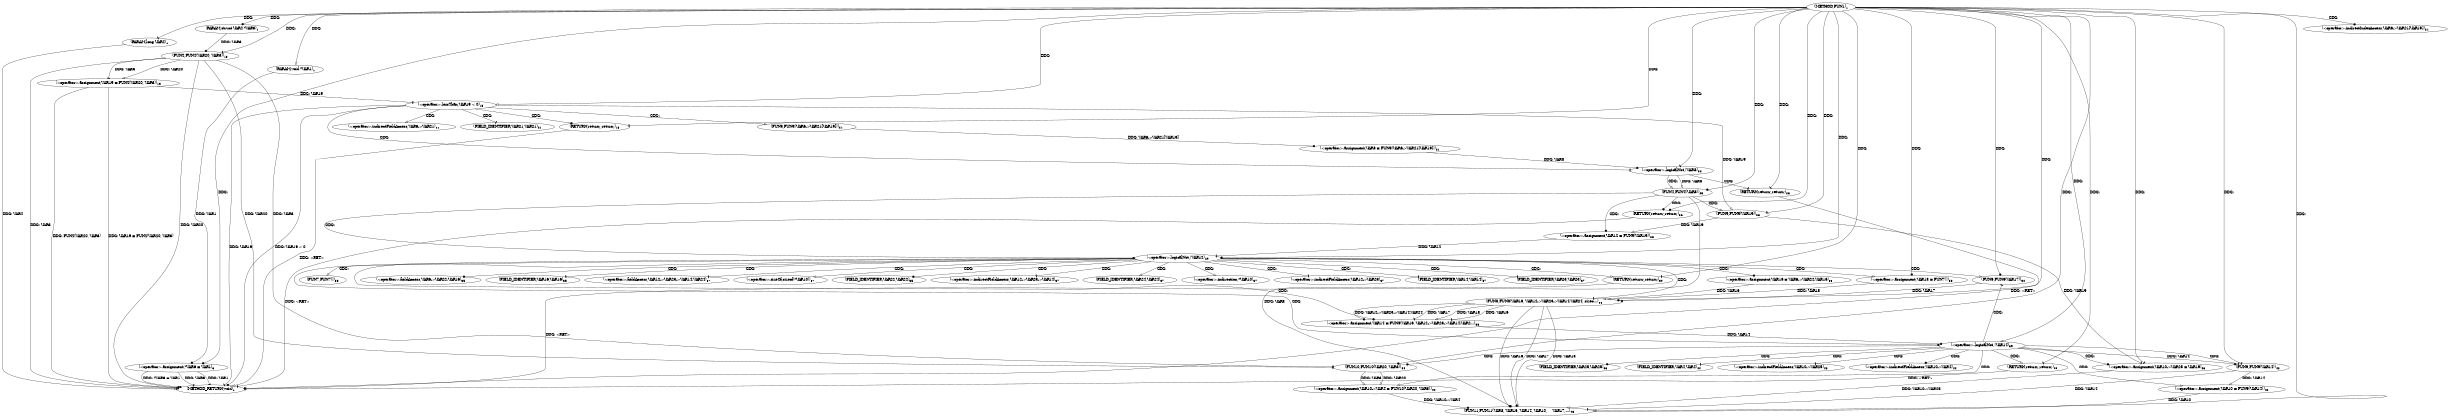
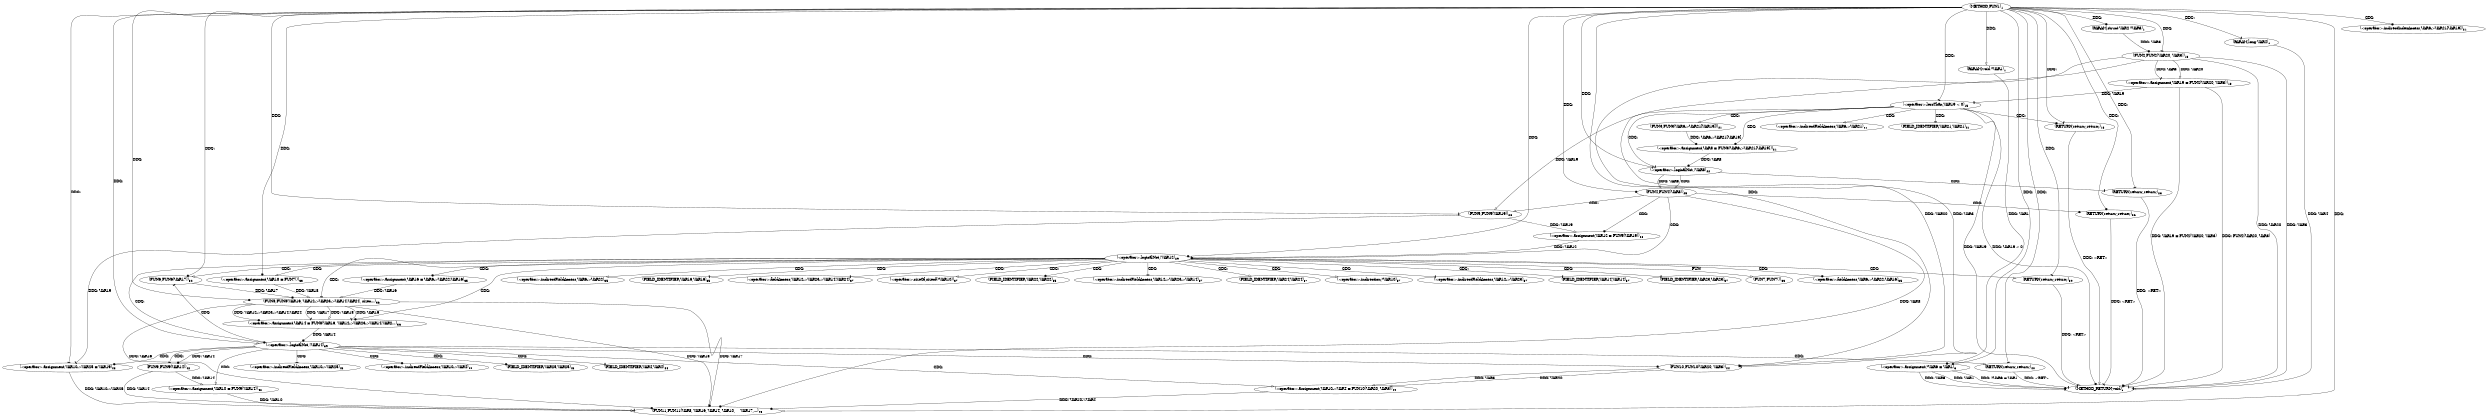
(1124, 18) -> (1945, 49)
(2212, 22) -> none
none -> (1807, 112)
(345, 269) -> (1697, 269)
none -> (563, 280)
